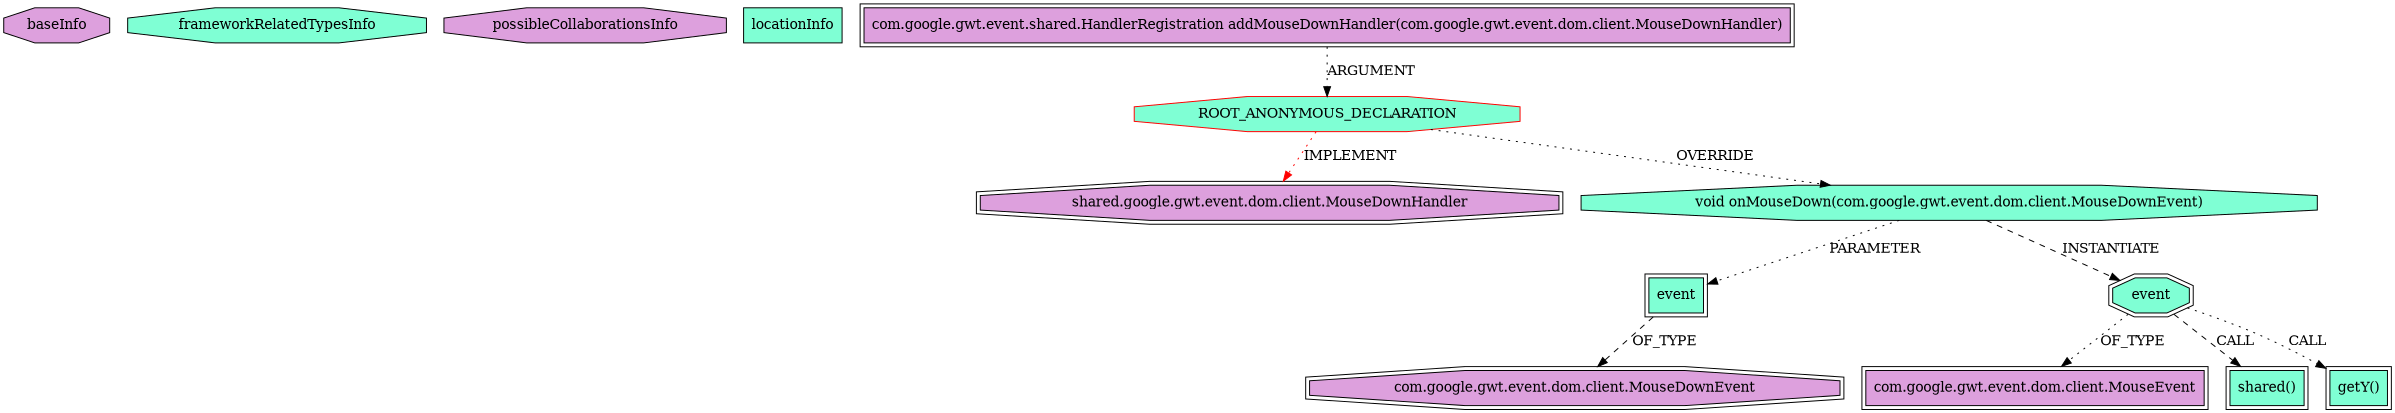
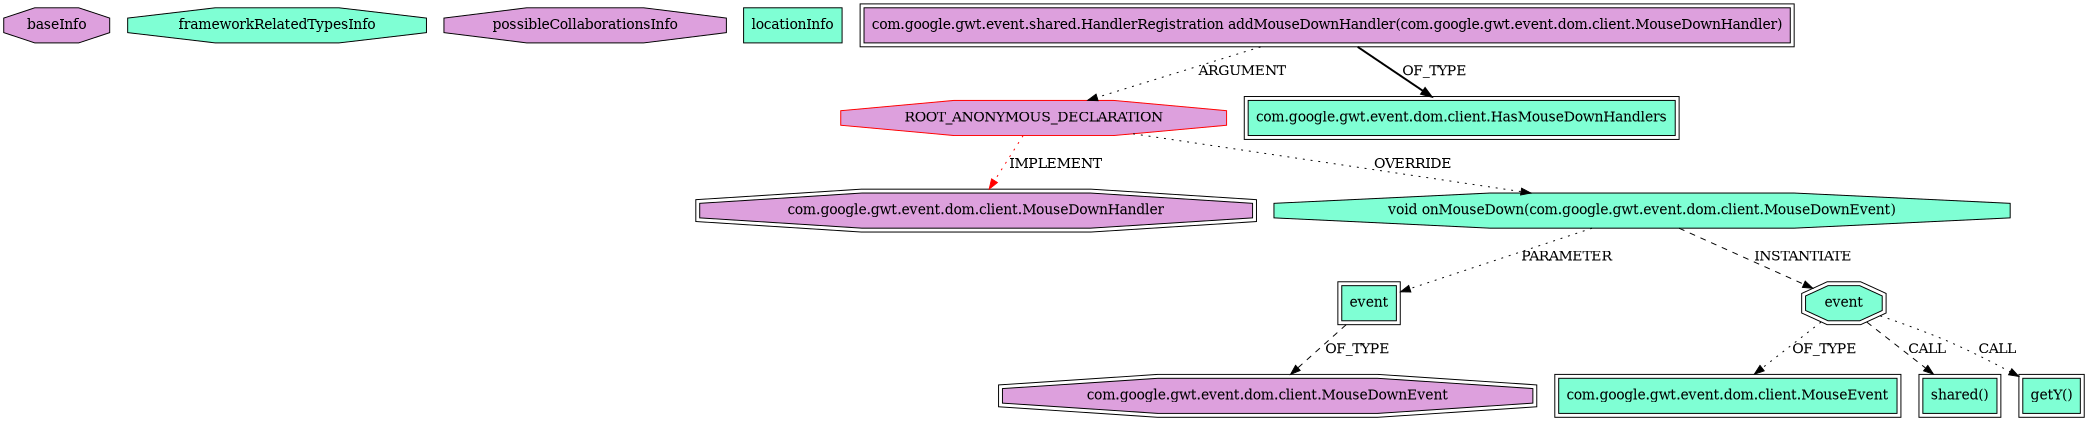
(1327, 114) -> (1034, 118)
none -> (1462, 118)
(1270, 203) -> (976, 211)
(2035, 388) -> (1728, 396)
